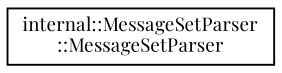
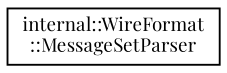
(141, 37) -> (114, 37)
